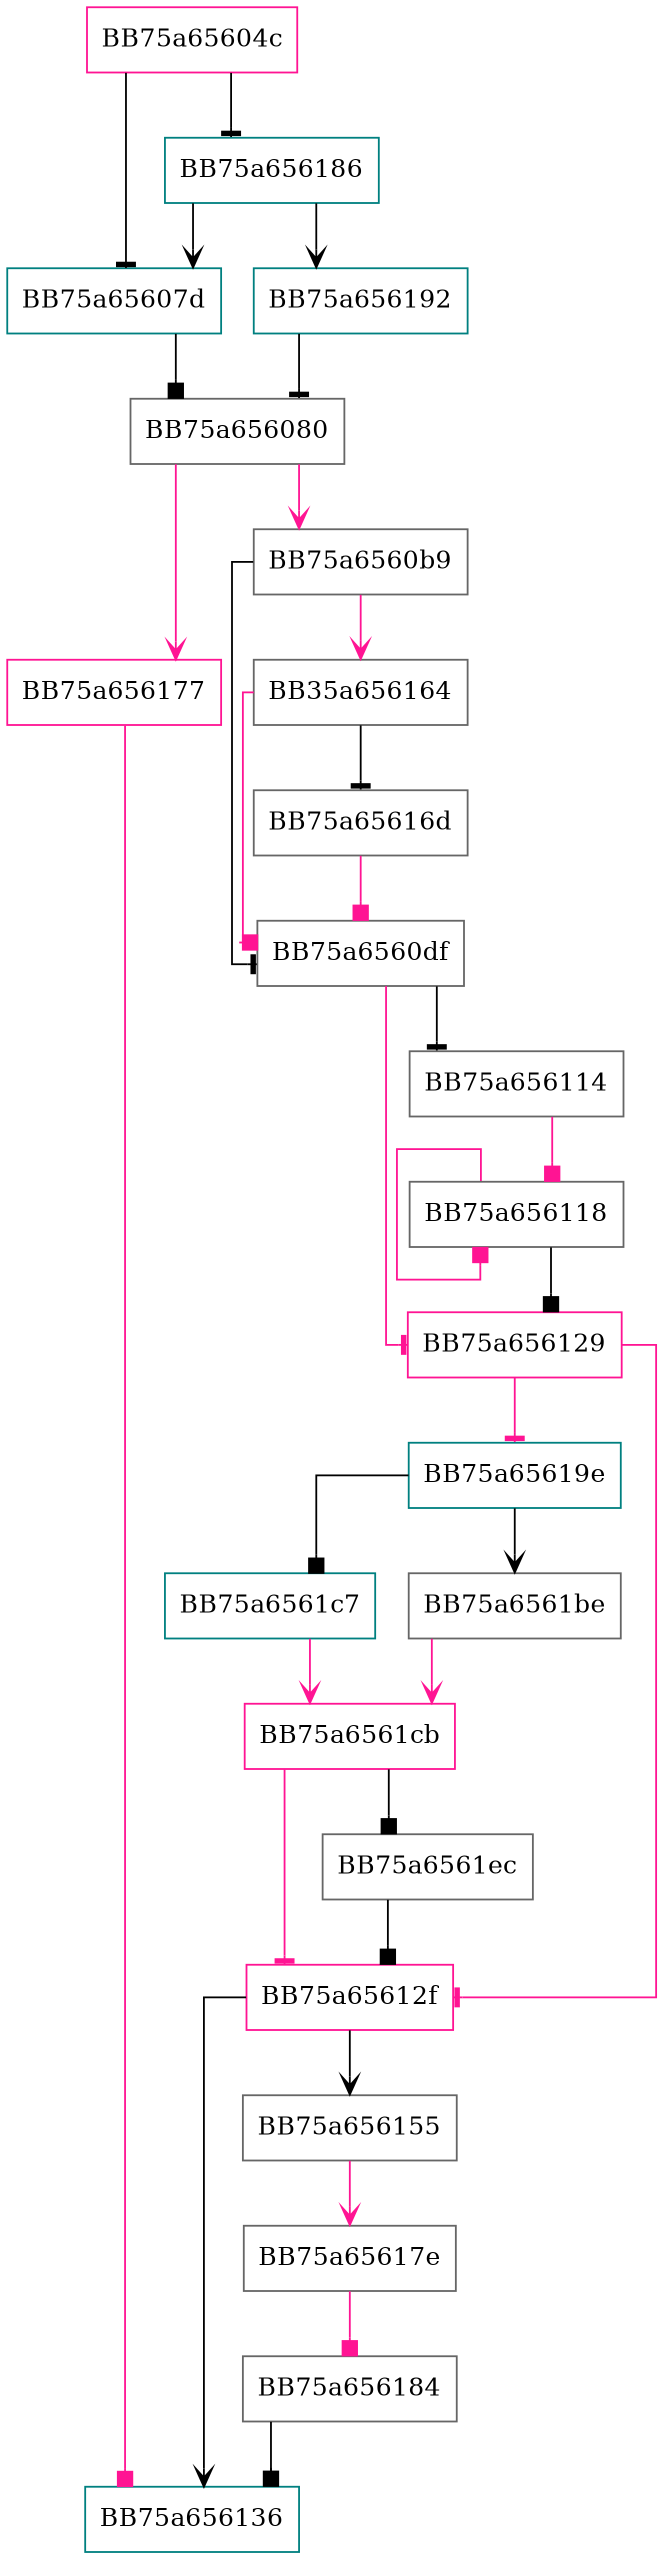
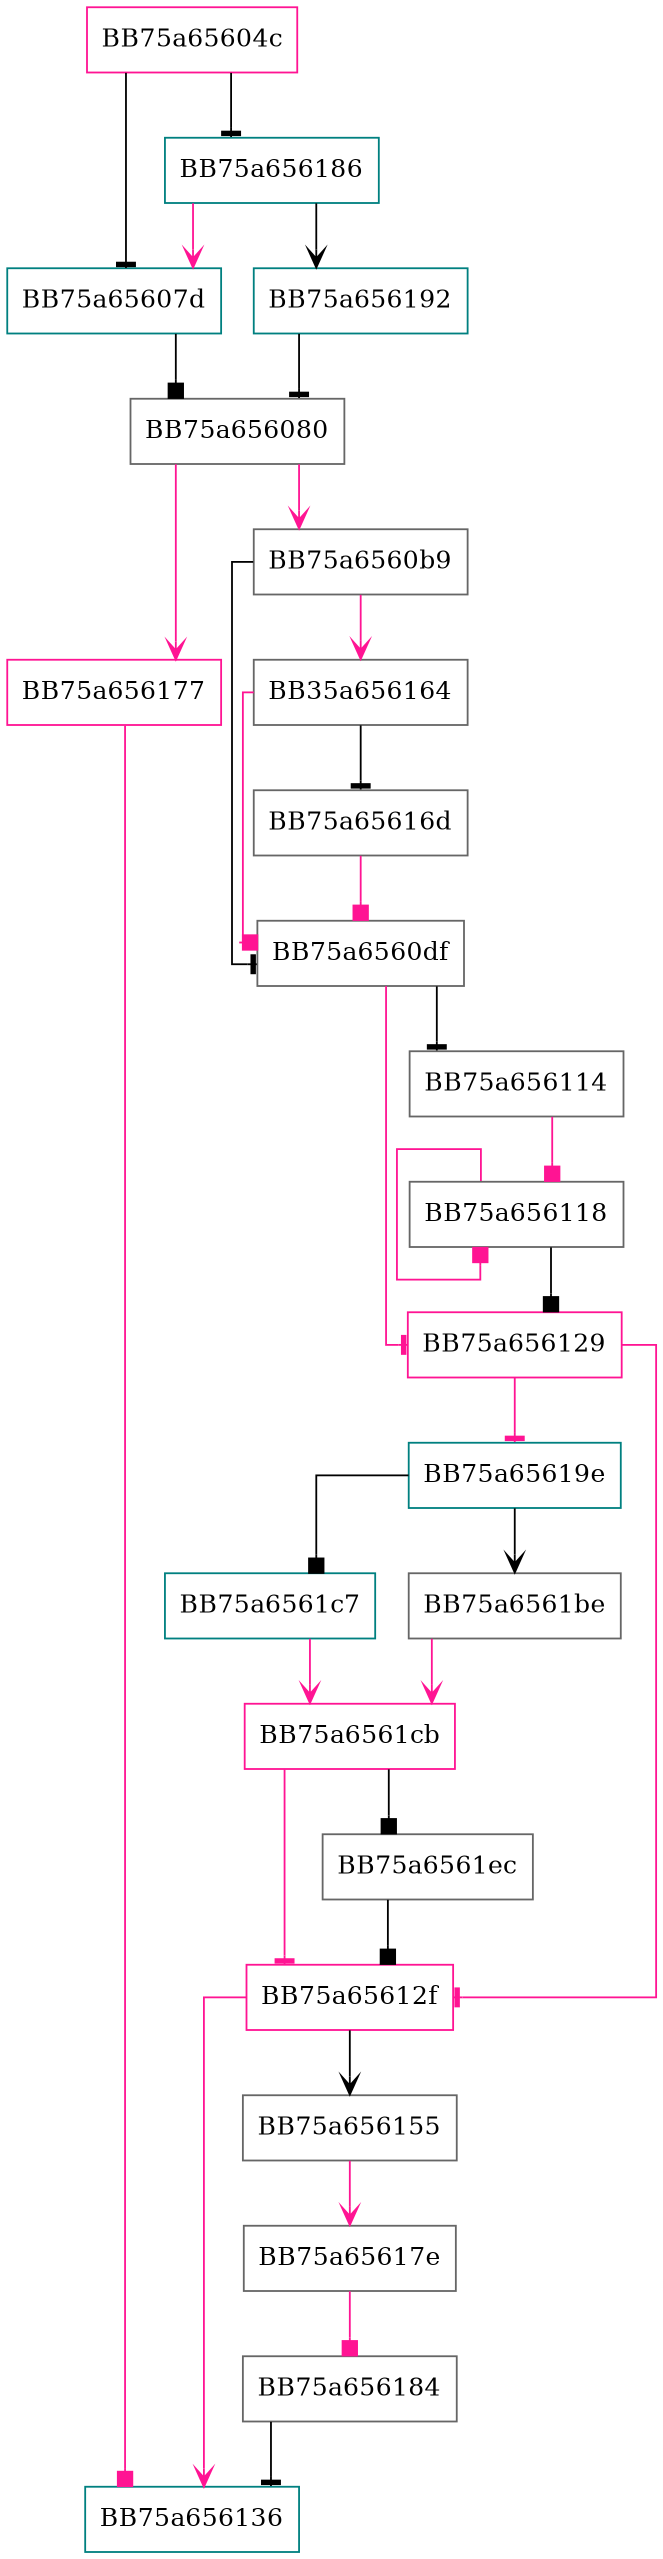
(193, 226) -> (193, 226)
(204, 2212) -> (204, 2212)
(271, 2449) -> (271, 2449)
